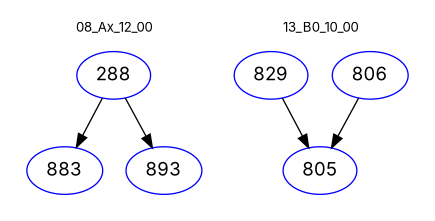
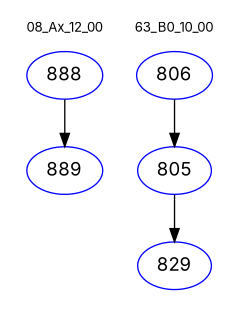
(321, 28) -> (175, 28)
(114, 75) -> (65, 75)
(292, 117) -> (175, 212)
(65, 171) -> (65, 171)
(164, 171) -> none
